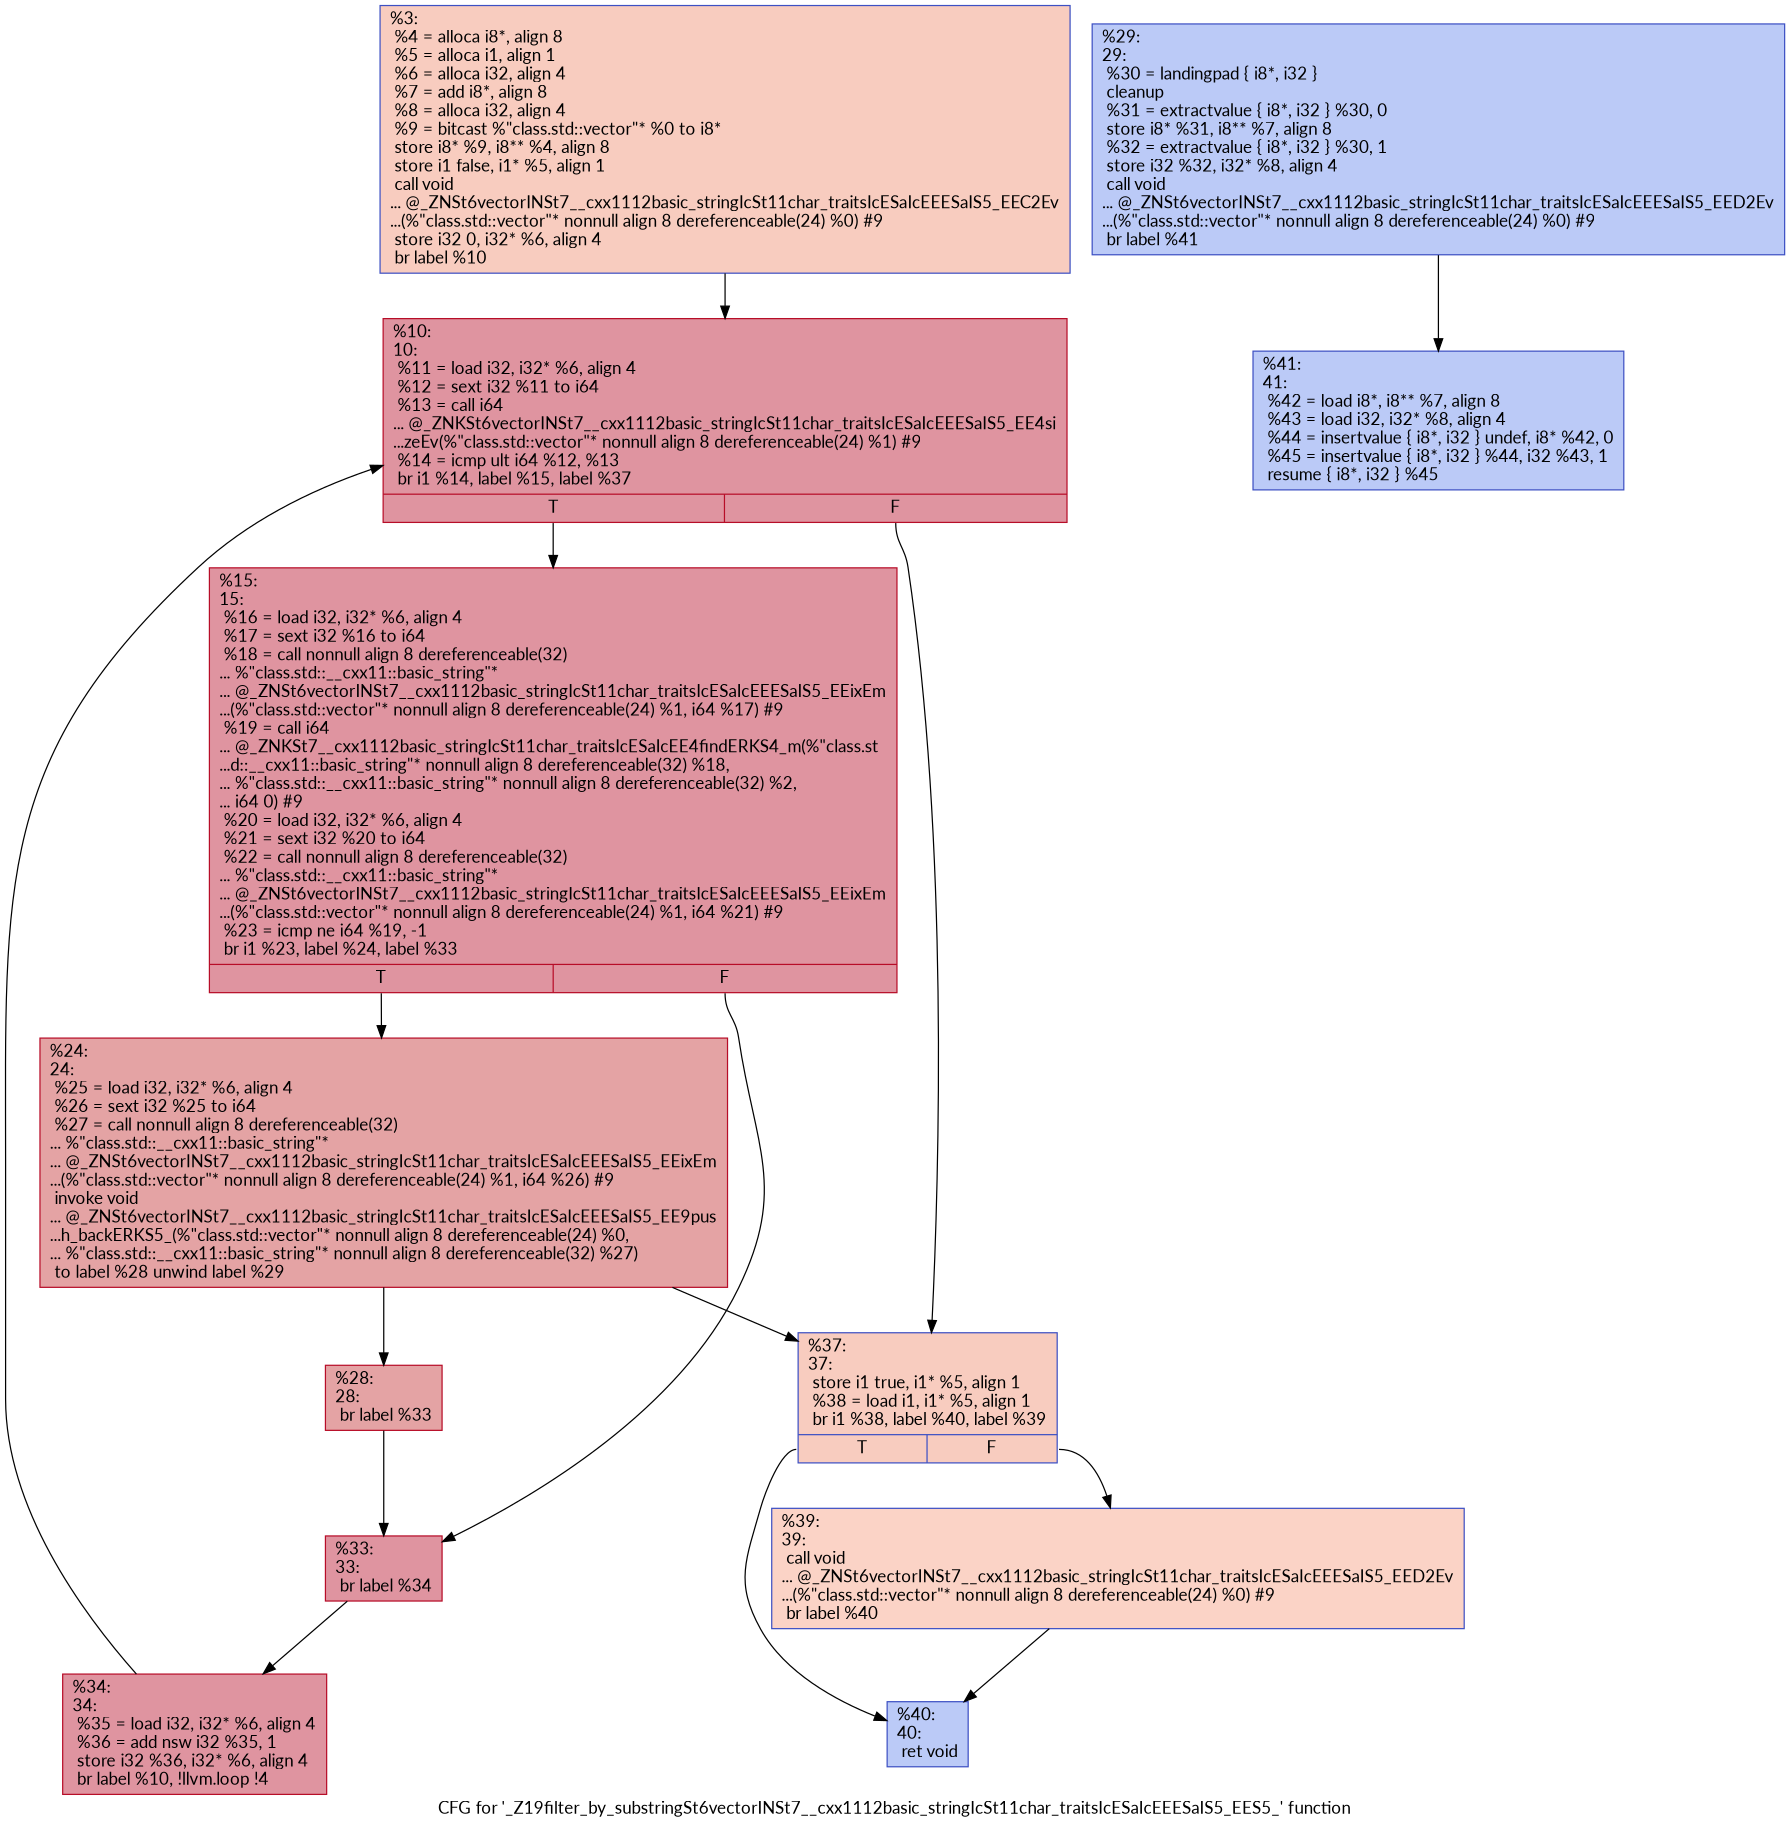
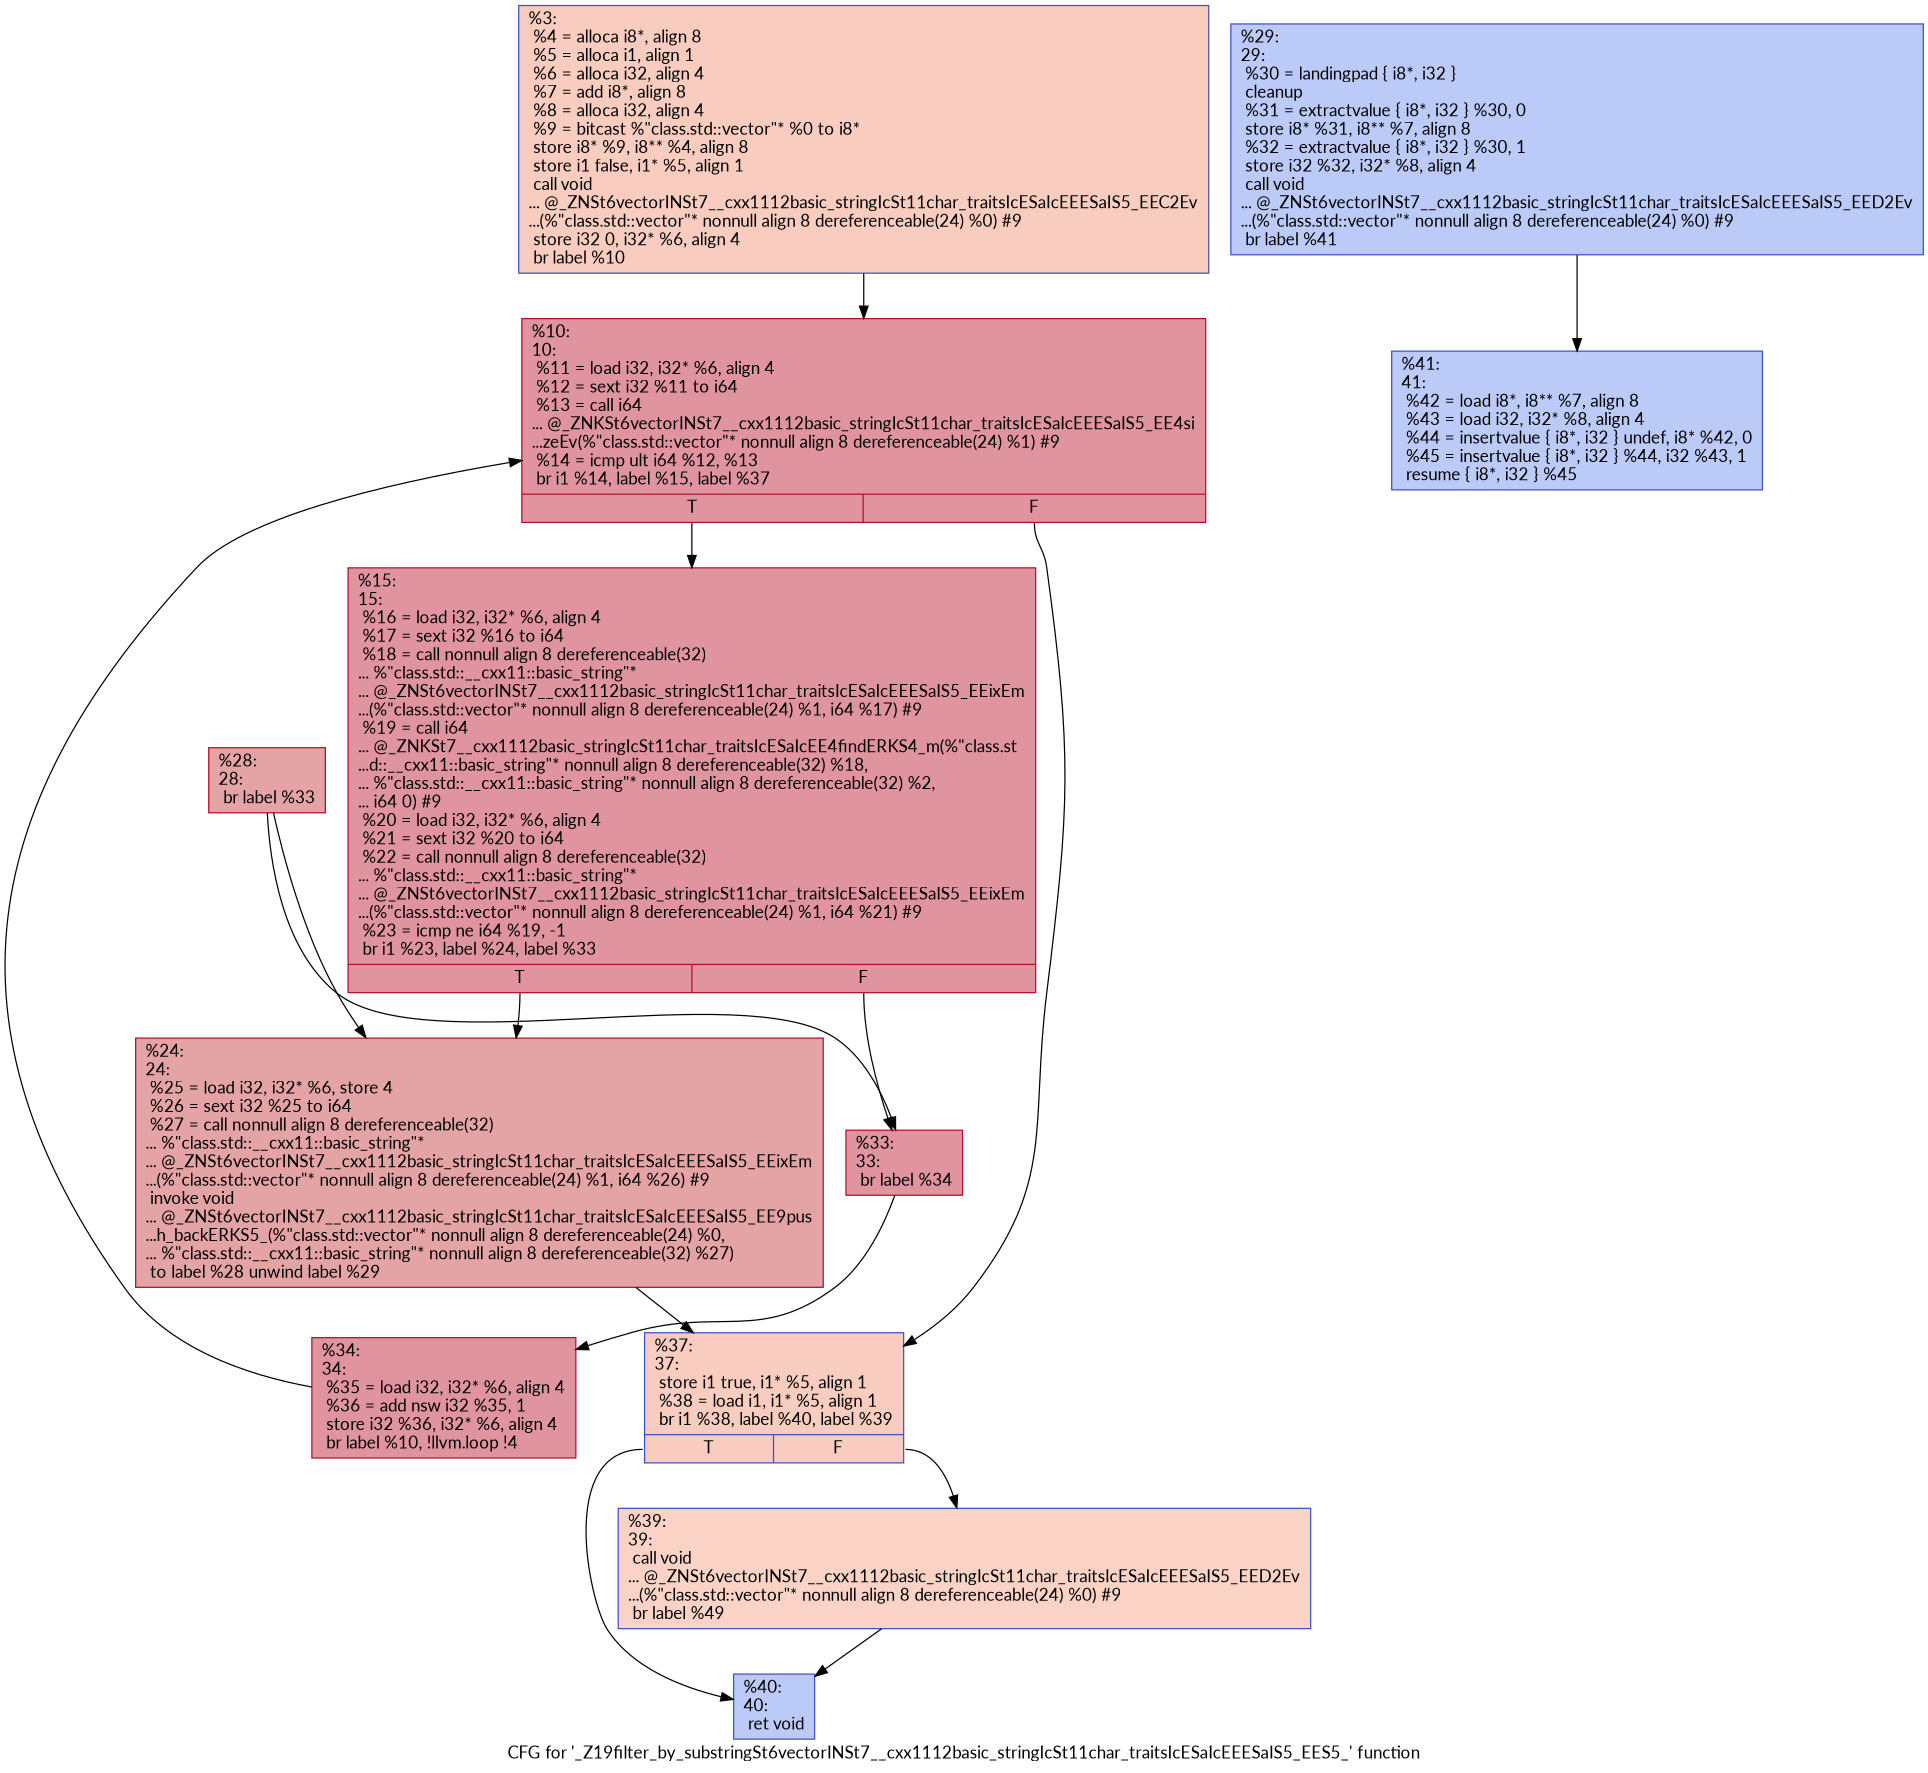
(172, 1088) -> (270, 1088)
(384, 1320) -> (306, 924)
(830, 1614) -> (677, 1614)
